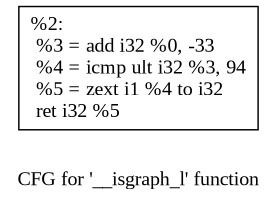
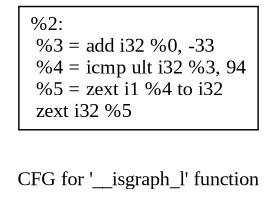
(75, 111) -> (81, 111)
